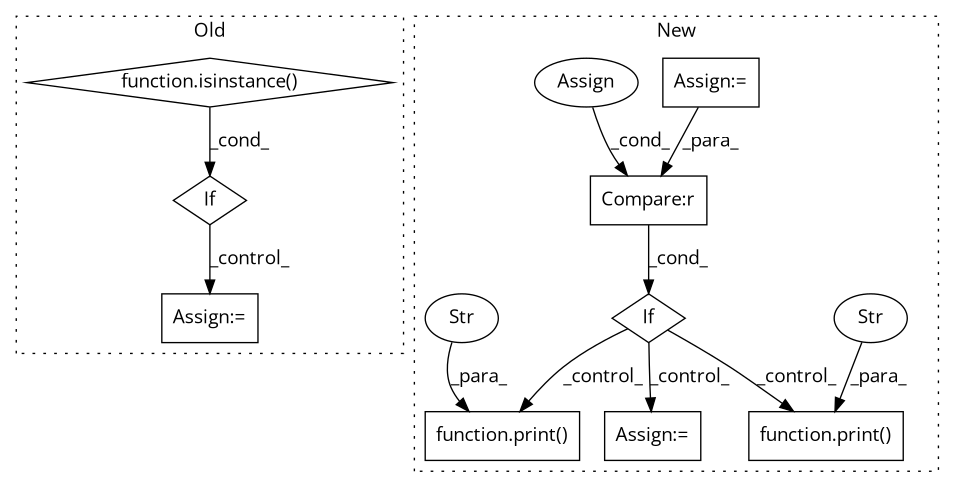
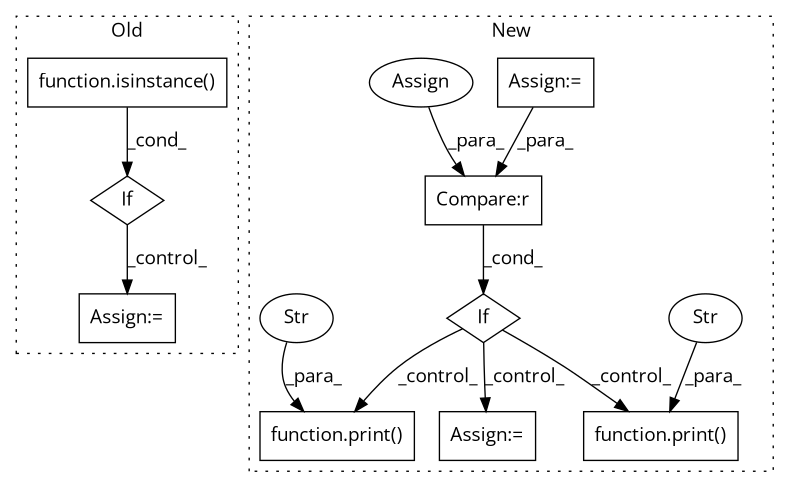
(210, 83) -> (127, 83)
(641, 142) -> (477, 142)
